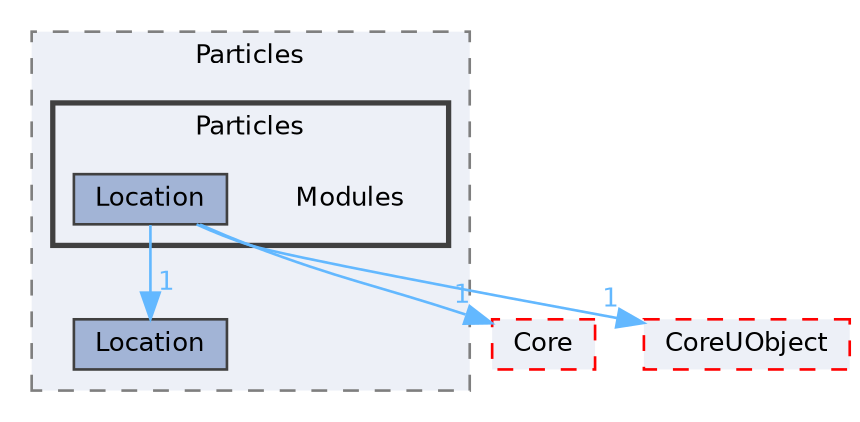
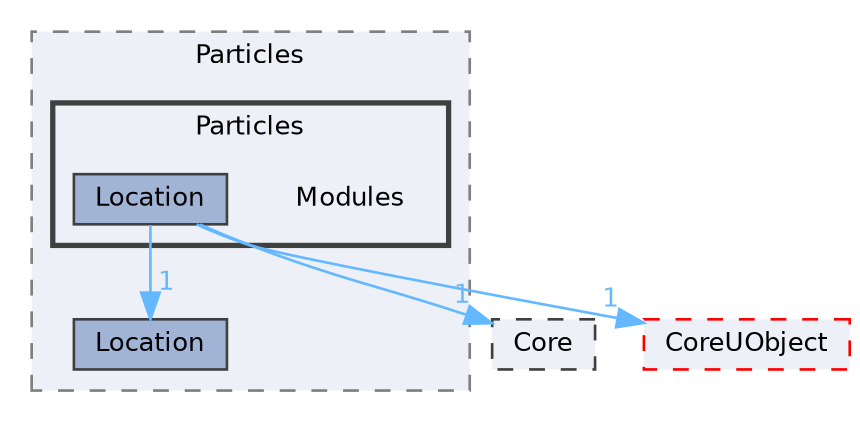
(544, 344) -> (544, 344)
